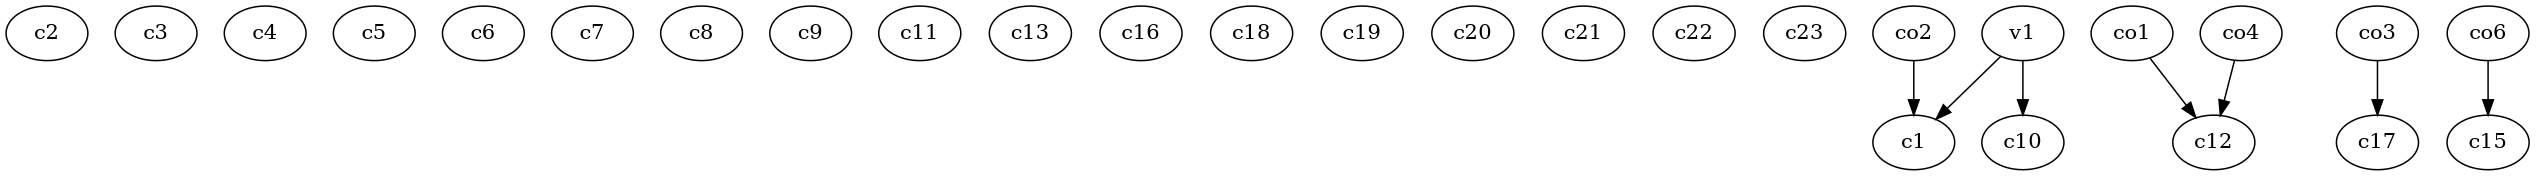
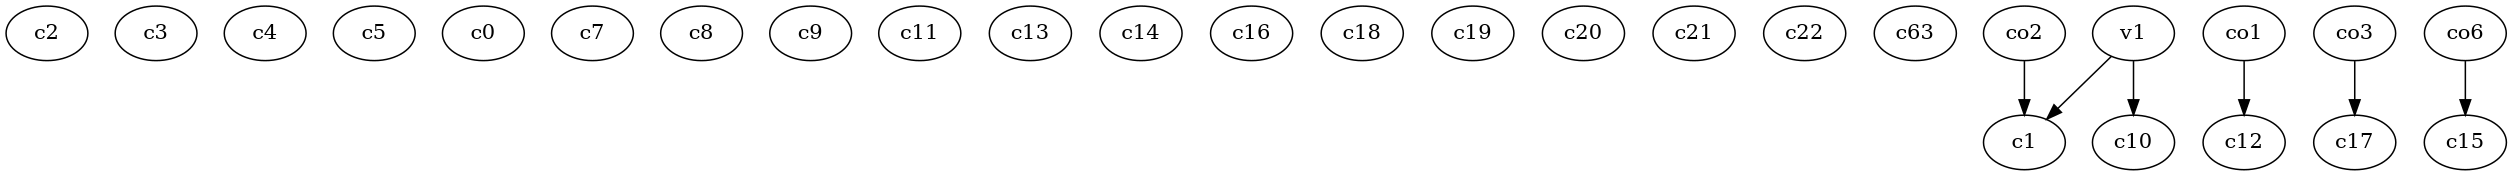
(483, 33) -> (483, 33)
none -> (1141, 33)
(1805, 33) -> (1915, 33)
(2241, 33) -> none
